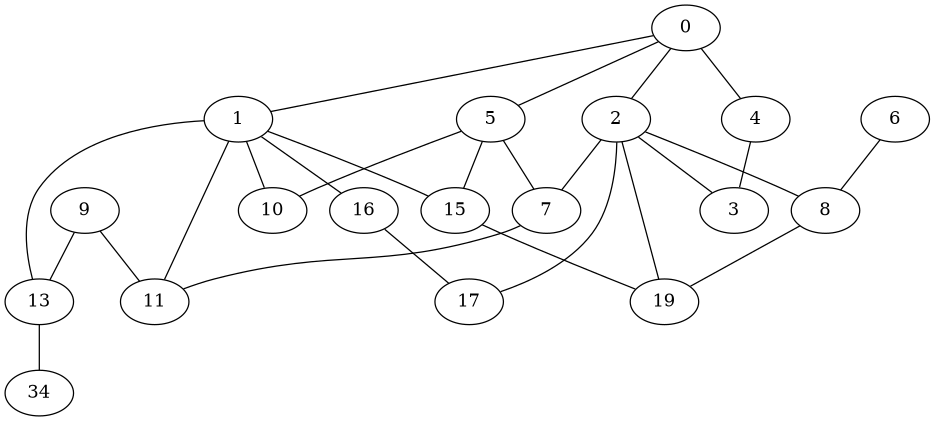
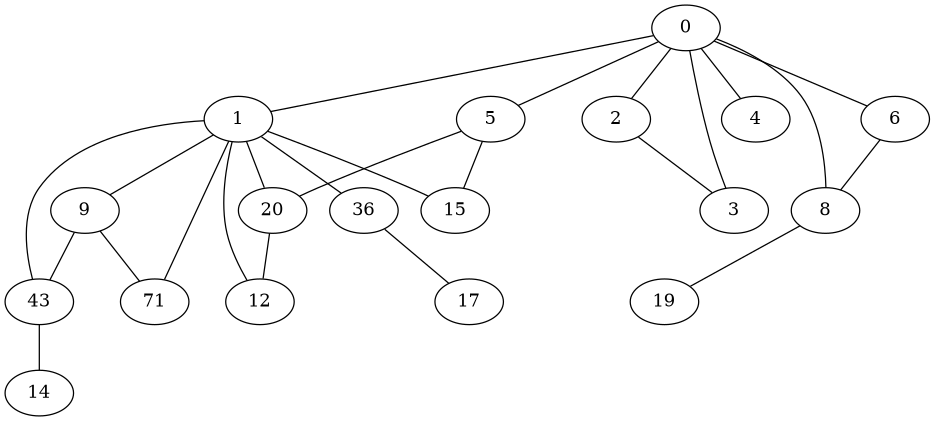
none -> (795, 75)
(722, 163) -> (799, 93)
(745, 164) -> (704, 120)
none -> (162, 165)
(273, 210) -> (273, 210)
(364, 210) -> (364, 210)
(547, 210) -> none
(640, 211) -> none
(587, 239) -> none
(555, 256) -> none
(39, 302) -> (39, 302)
(155, 302) -> (155, 302)
none -> (260, 302)
(39, 393) -> (39, 393)
